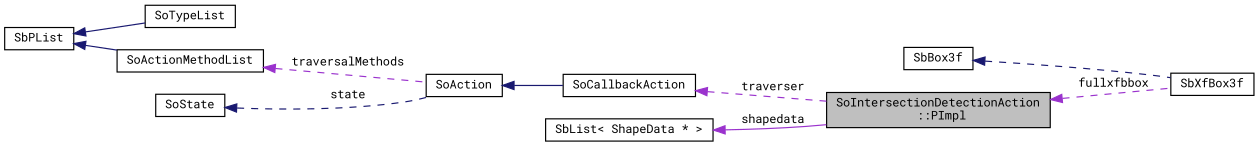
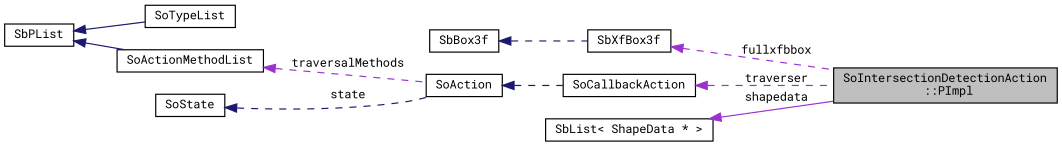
(539, 85) -> (539, 85)
(1117, 93) -> (758, 59)
